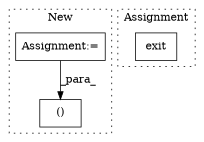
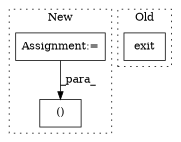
(156, 18) -> (145, 18)
